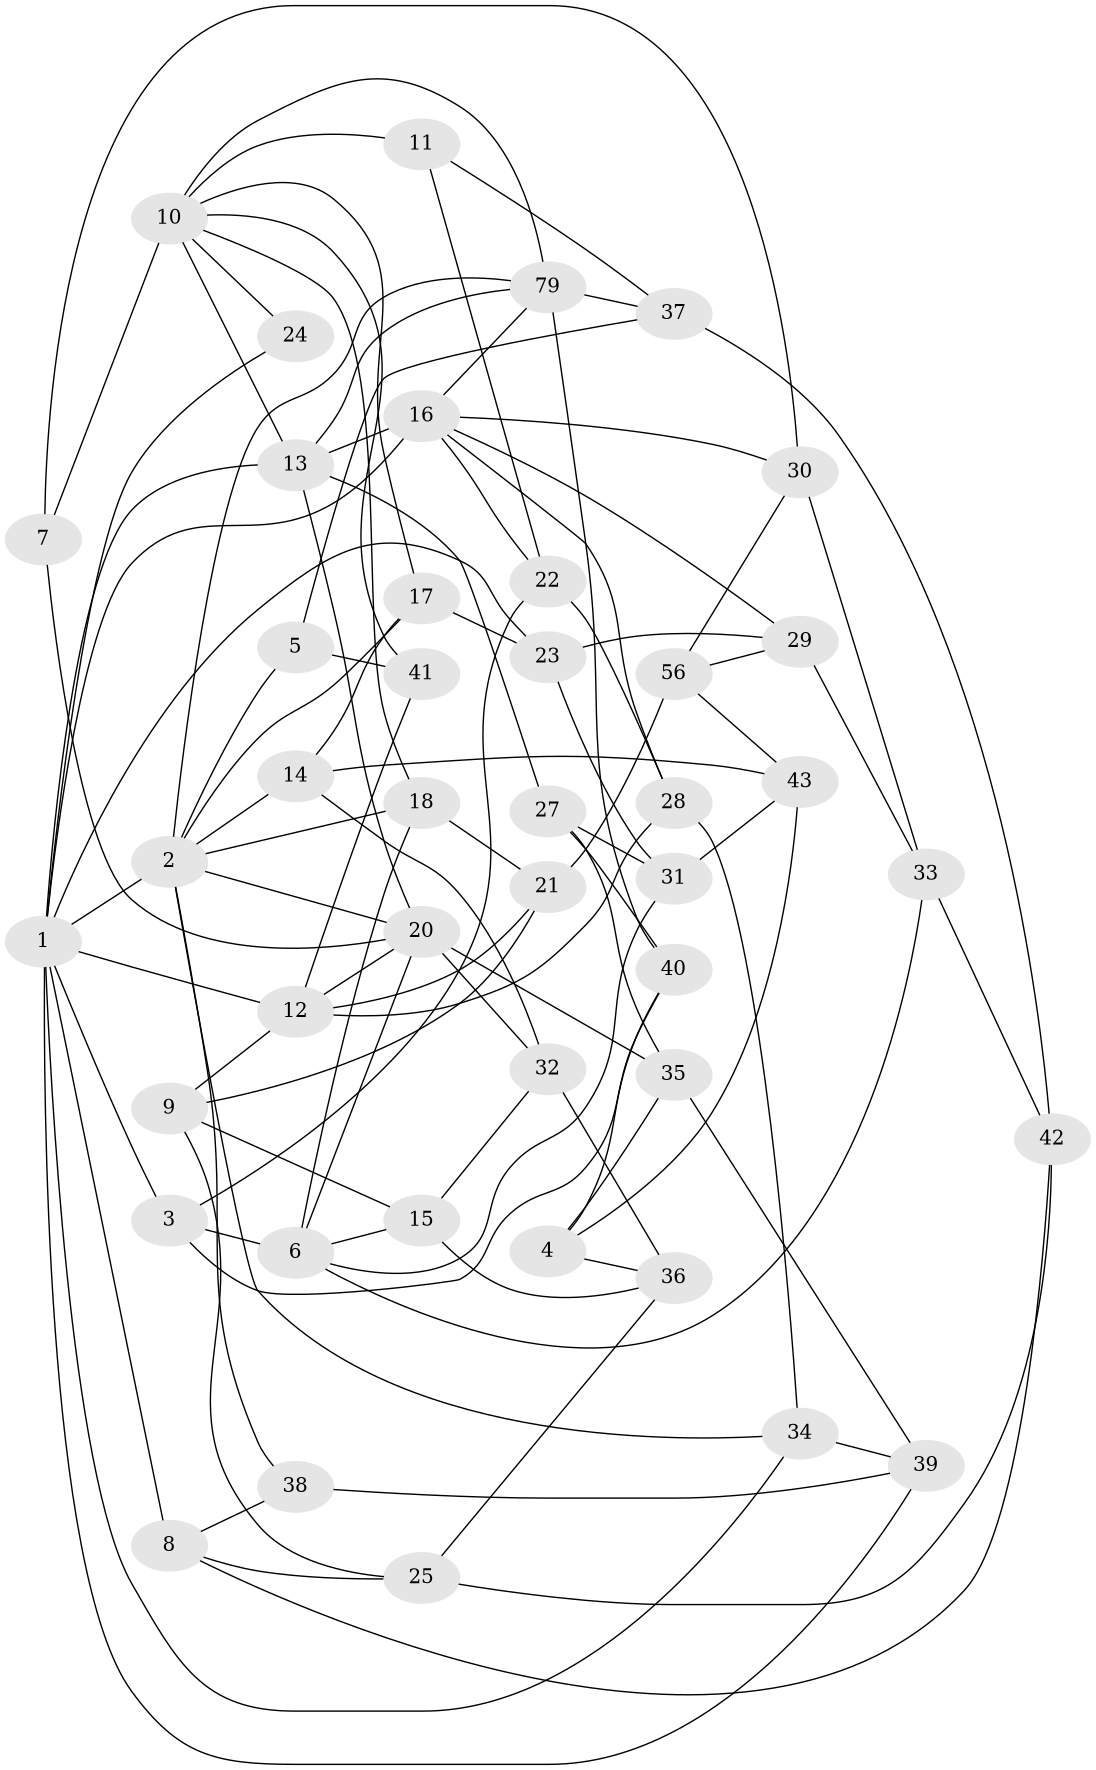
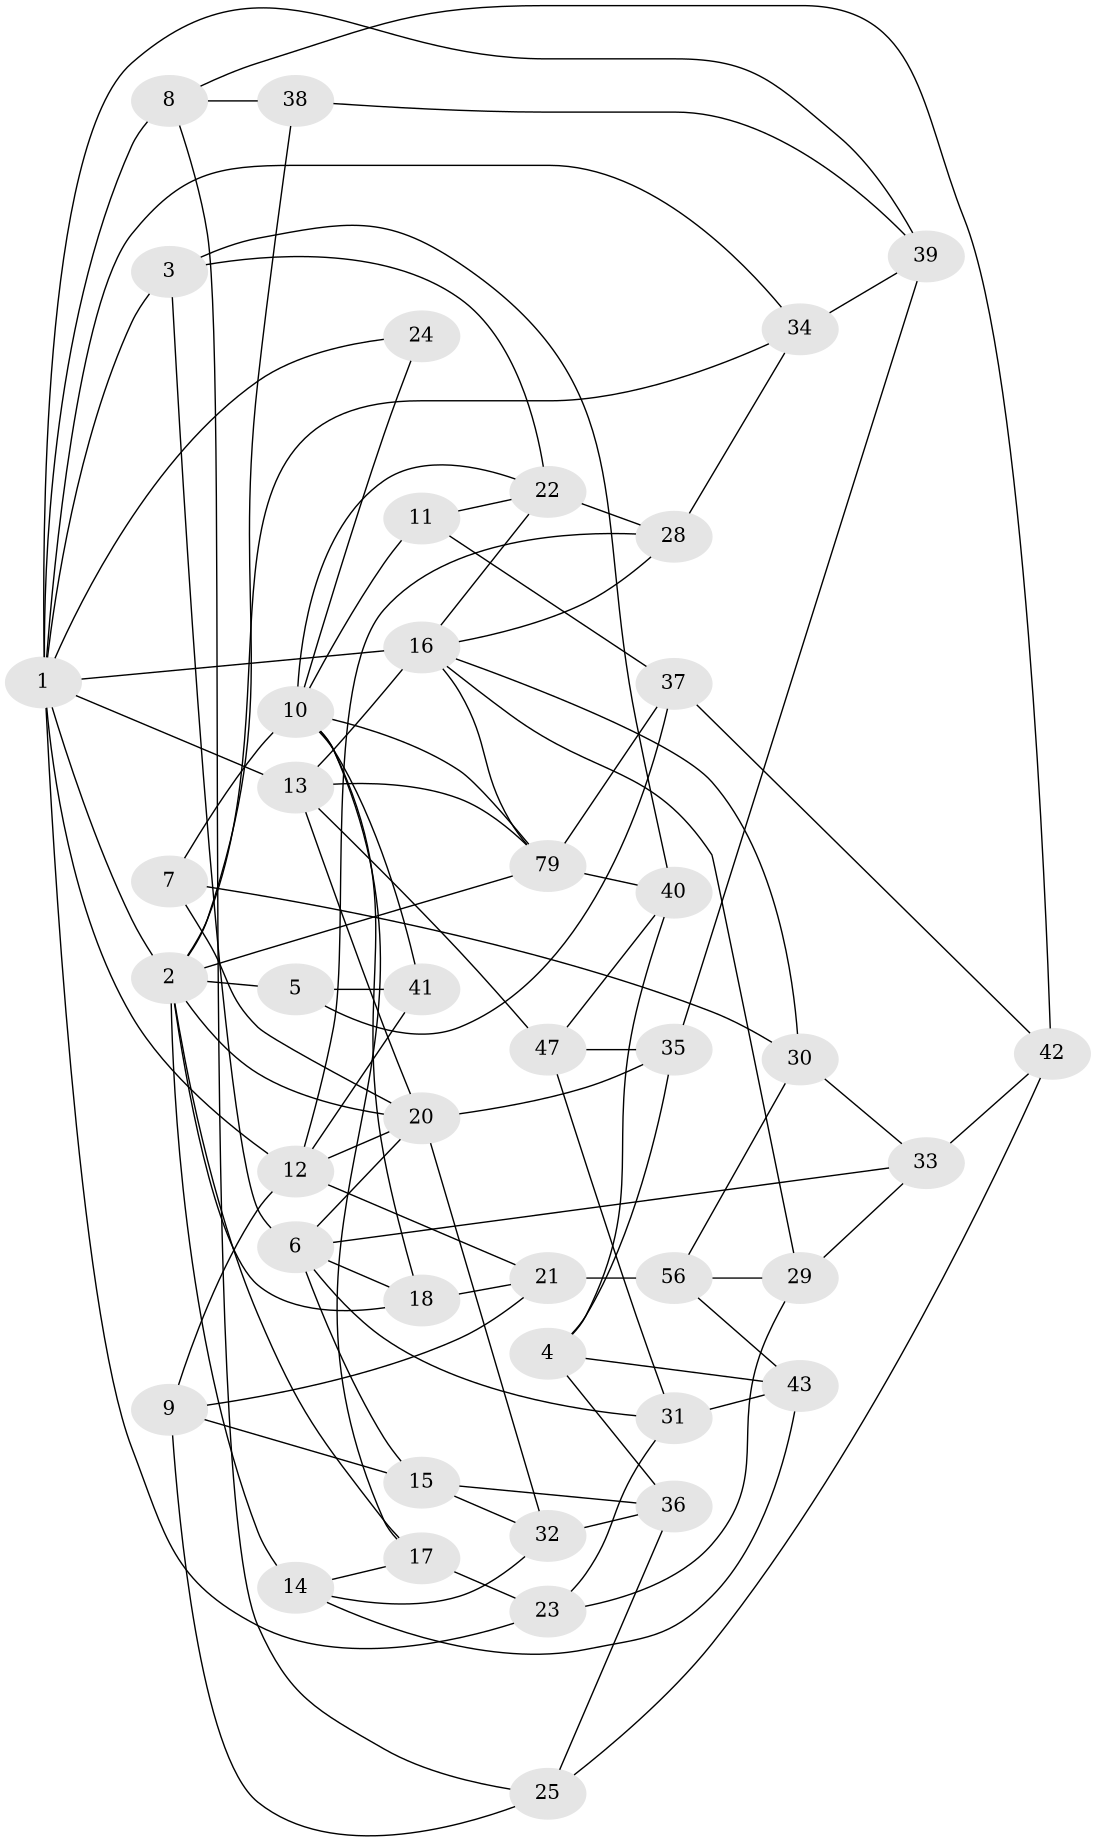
(233, 342) -> (346, 521)
(548, 811) -> (548, 1050)
